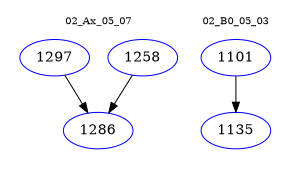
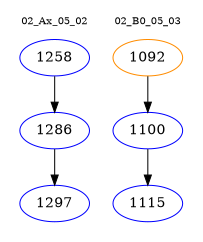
(99, 22) -> (55, 22)
none -> (148, 58)
(236, 58) -> (148, 131)
(74, 90) -> (55, 162)
(236, 131) -> (148, 204)
